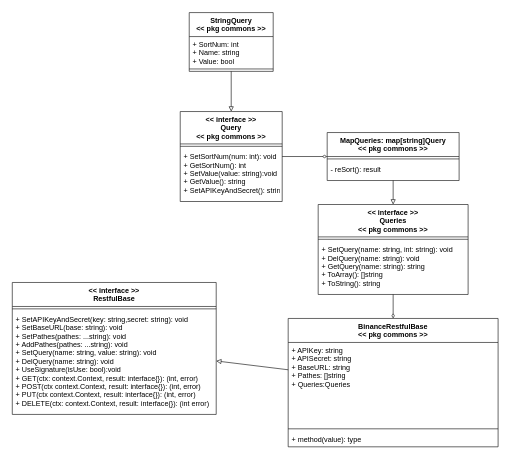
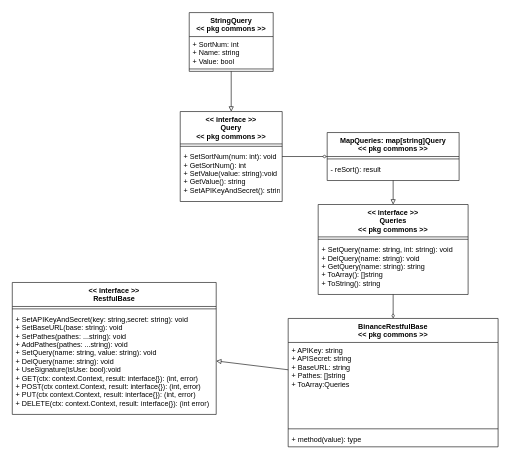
(320, 350) -> (320, 350)
